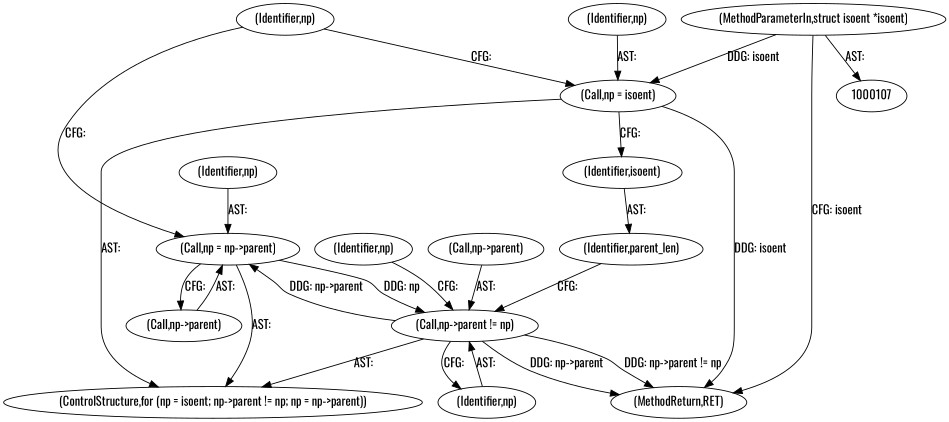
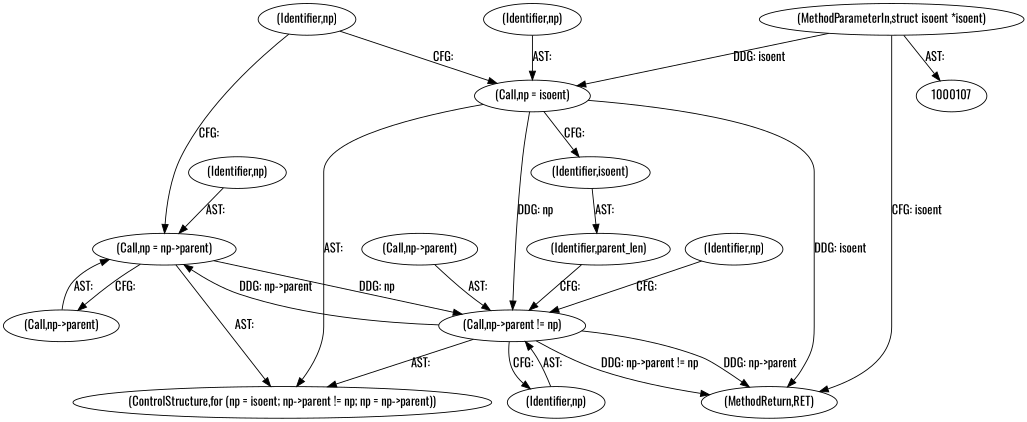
none -> (518, 206)
